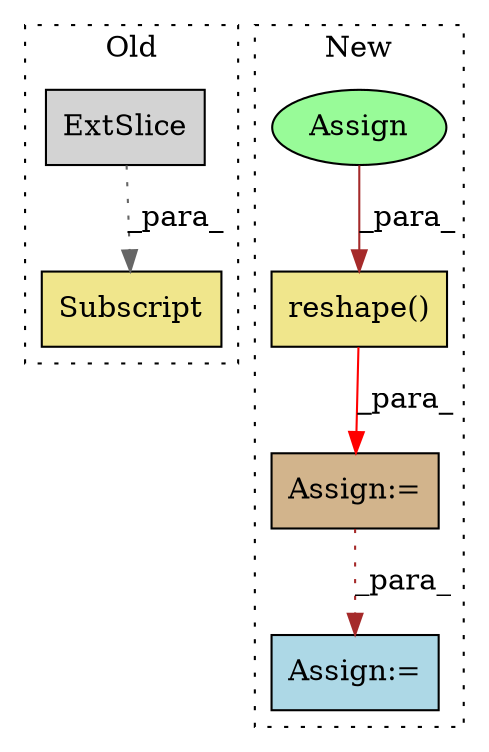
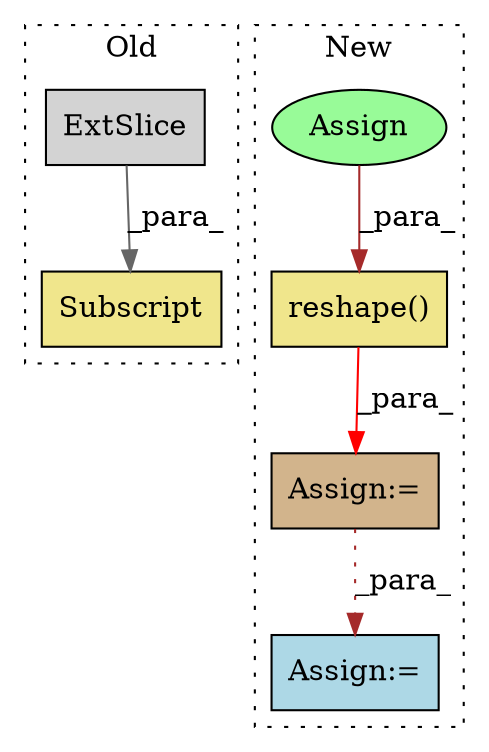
(128, 208) -> (128, 208)
